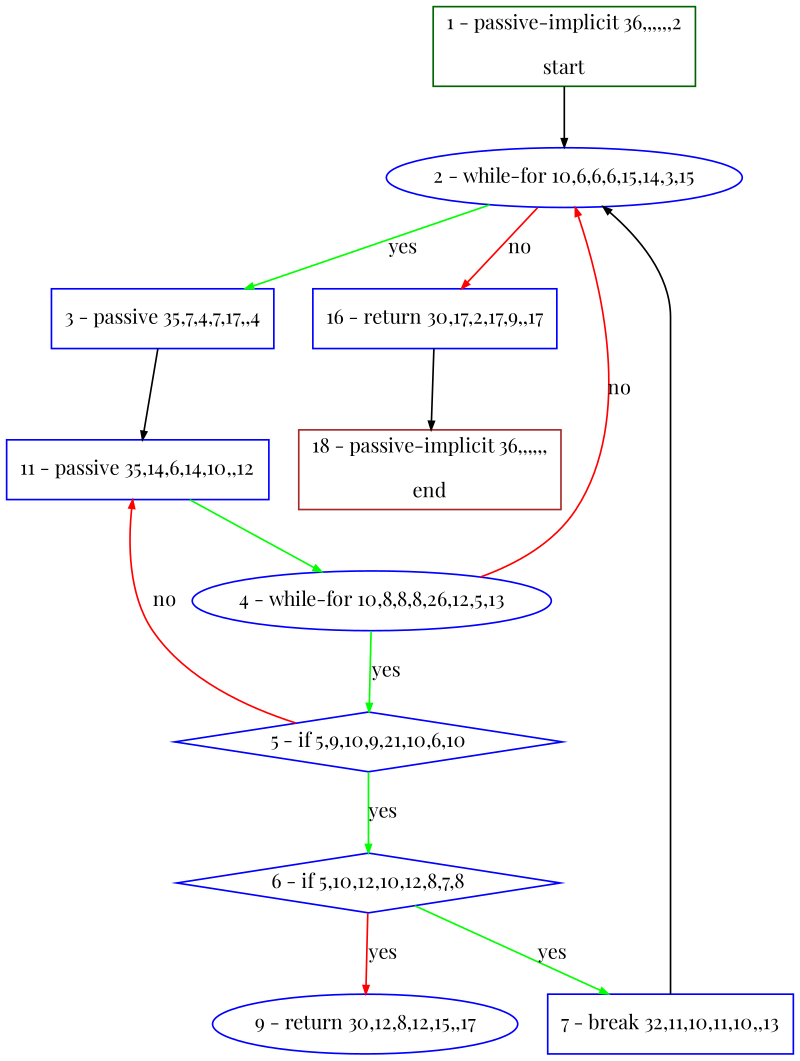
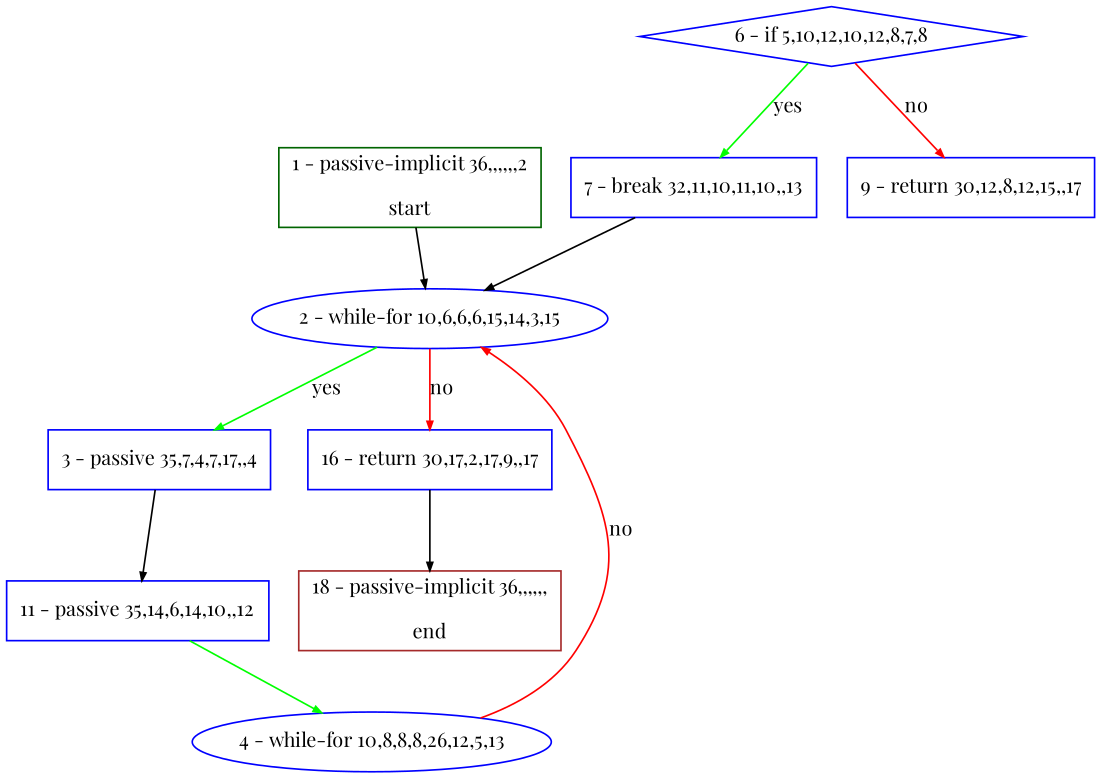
(368, 742) -> none
(383, 954) -> (917, 107)
(365, 1024) -> (971, 188)
